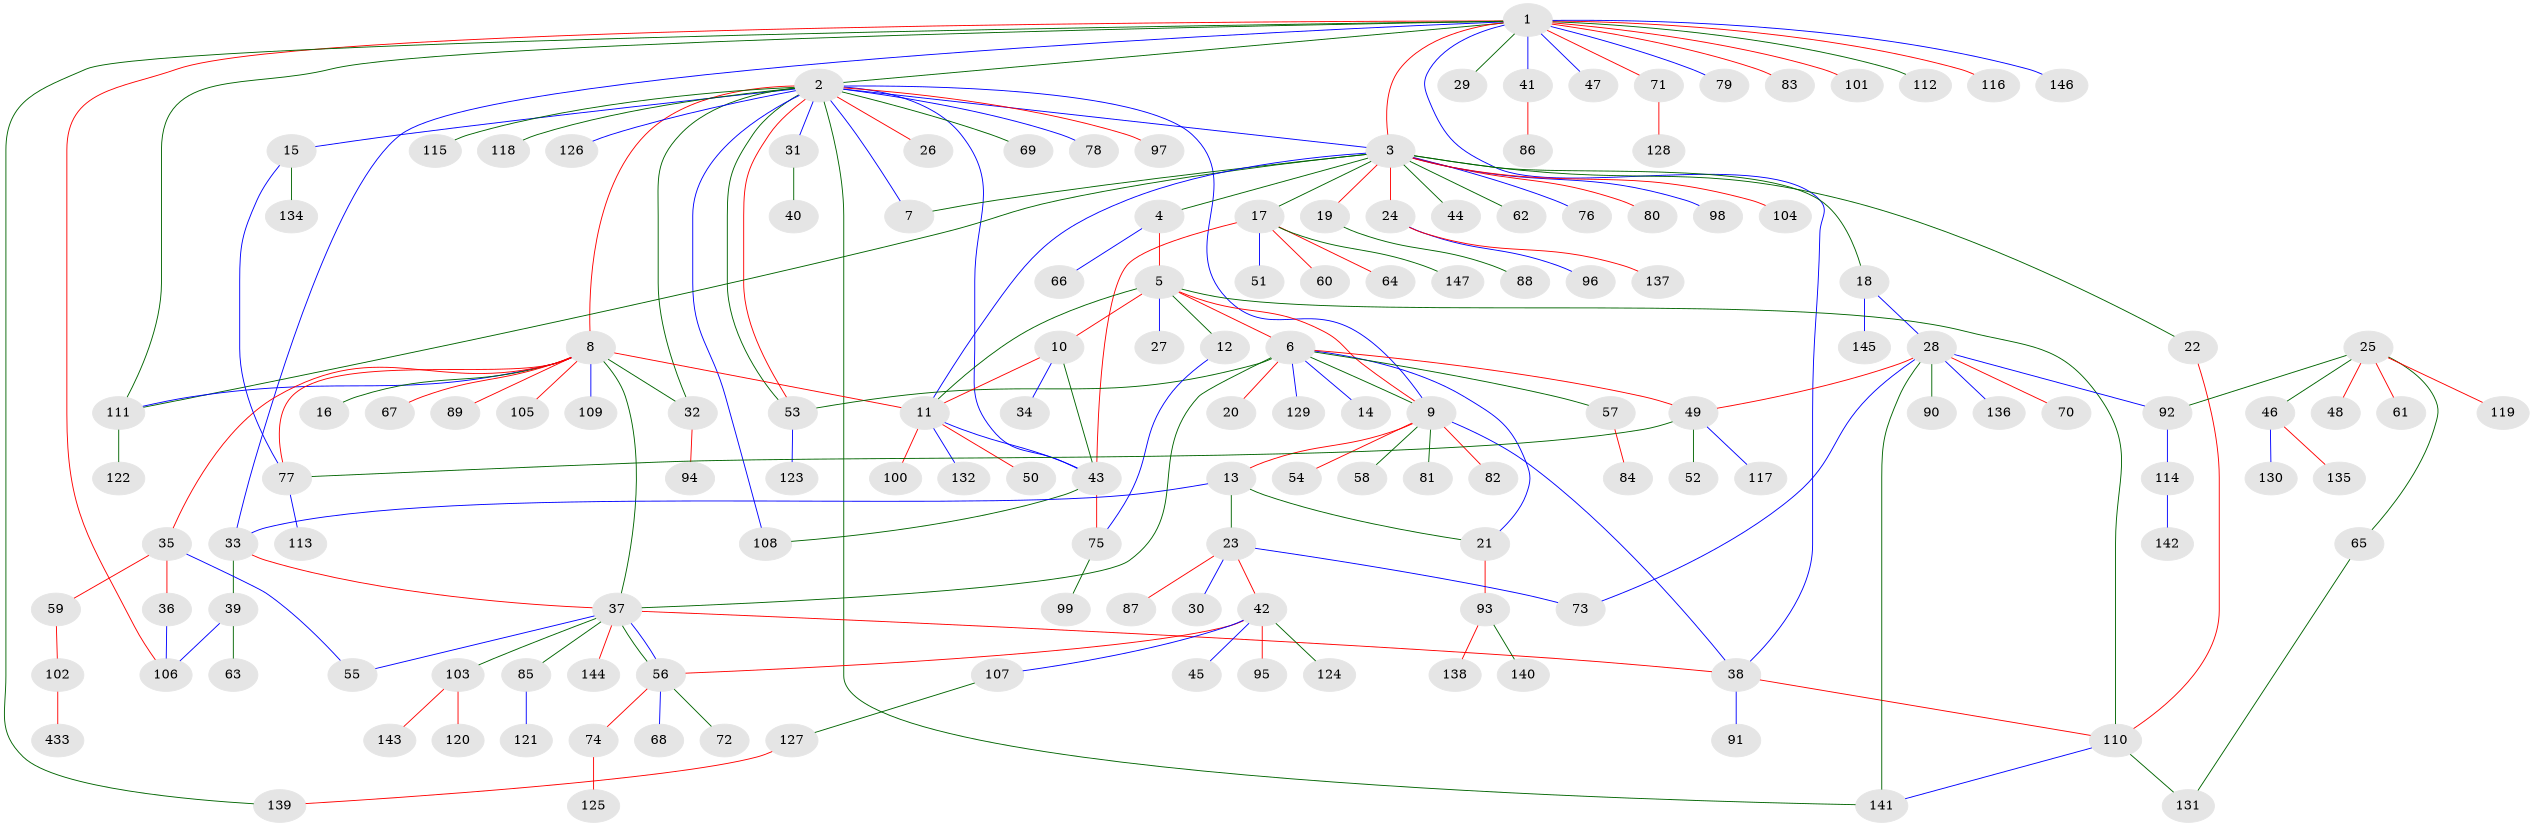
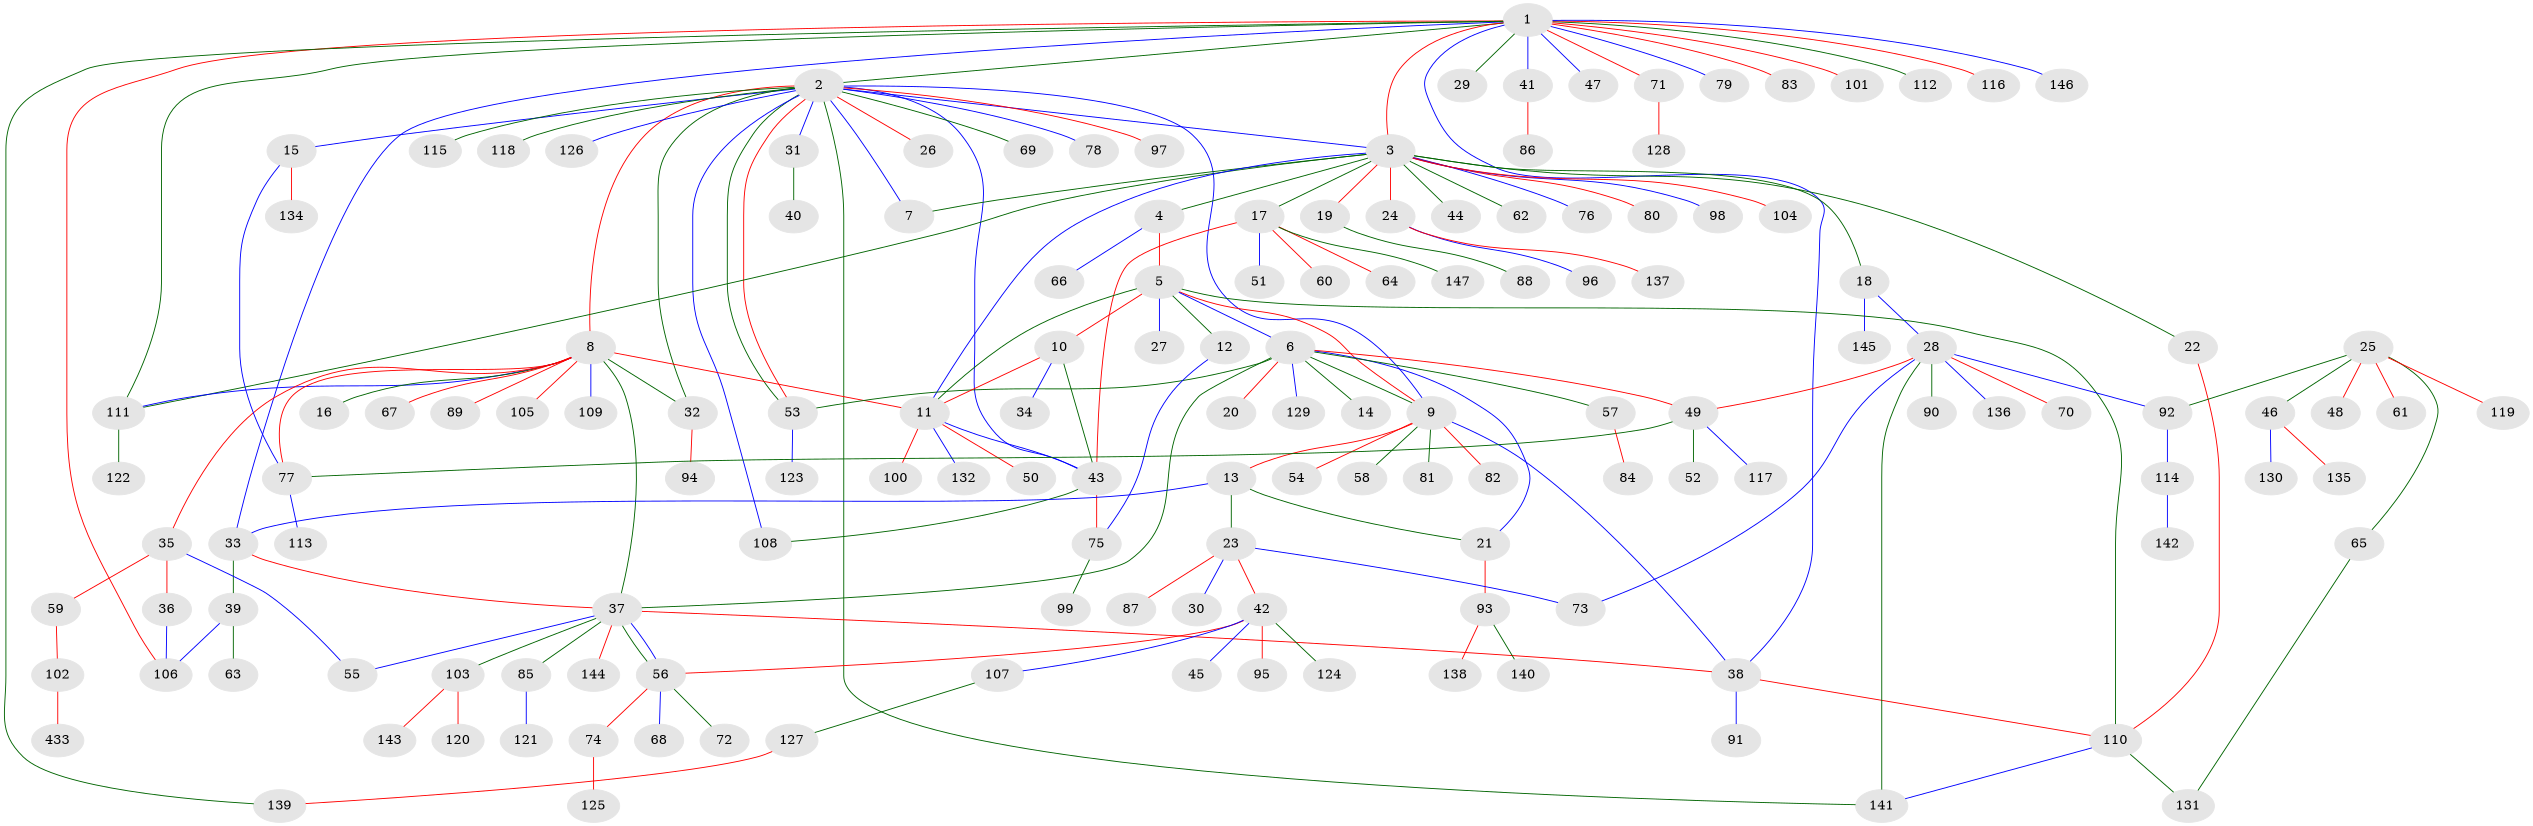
(292, 184) -> (292, 184)
(1225, 315) -> (1225, 315)
(1328, 380) -> (1328, 380)
